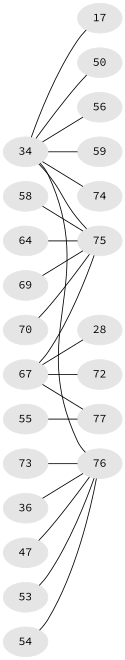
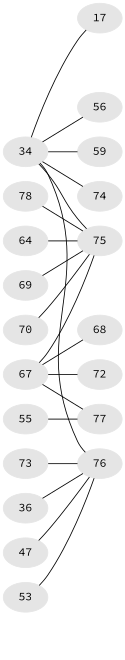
(100, 63) -> none
(26, 196) -> (26, 196)
(100, 330) -> (100, 330)
(26, 642) -> none
